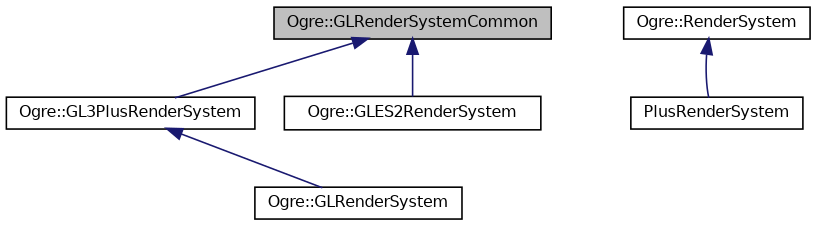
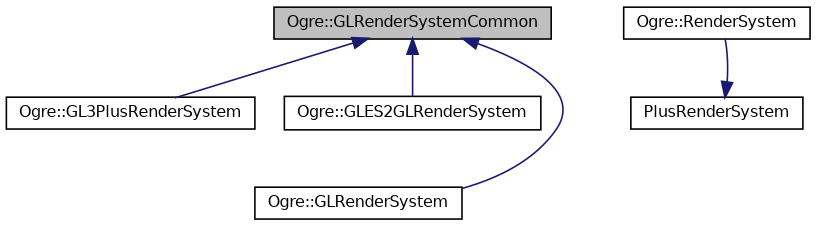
(706, 76) -> (727, 60)
(413, 113) -> (413, 113)
(252, 161) -> (561, 120)
